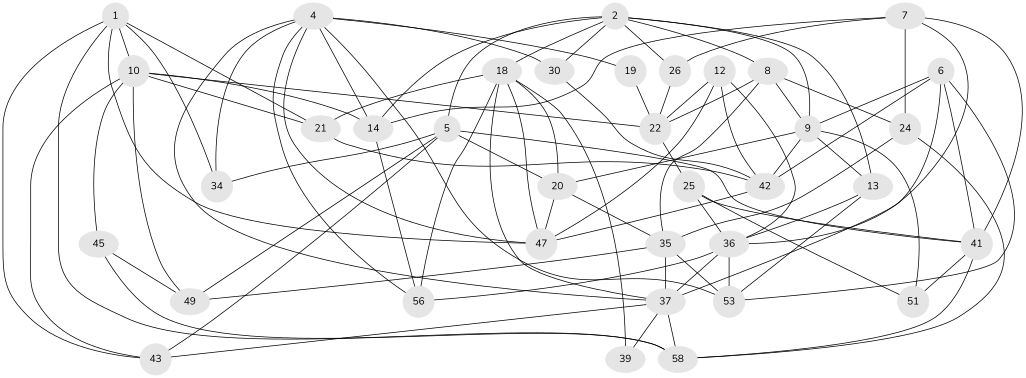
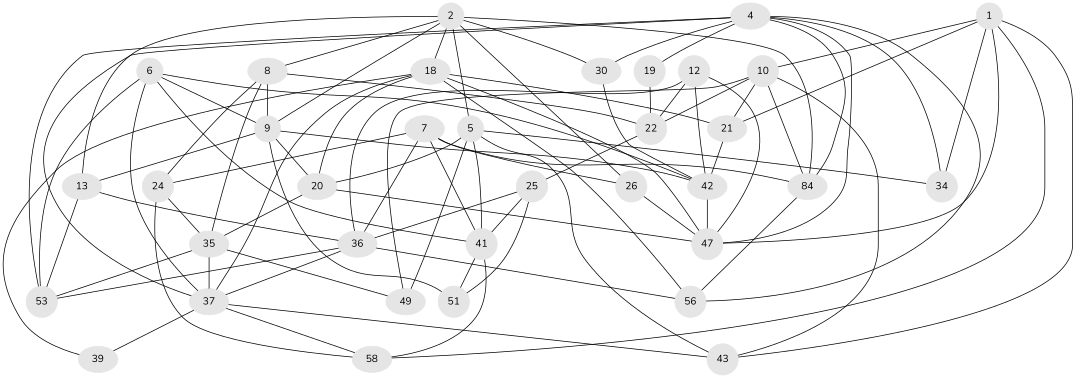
(665, 100) -> (669, 215)
(373, 129) -> (807, 186)
(99, 244) -> none
